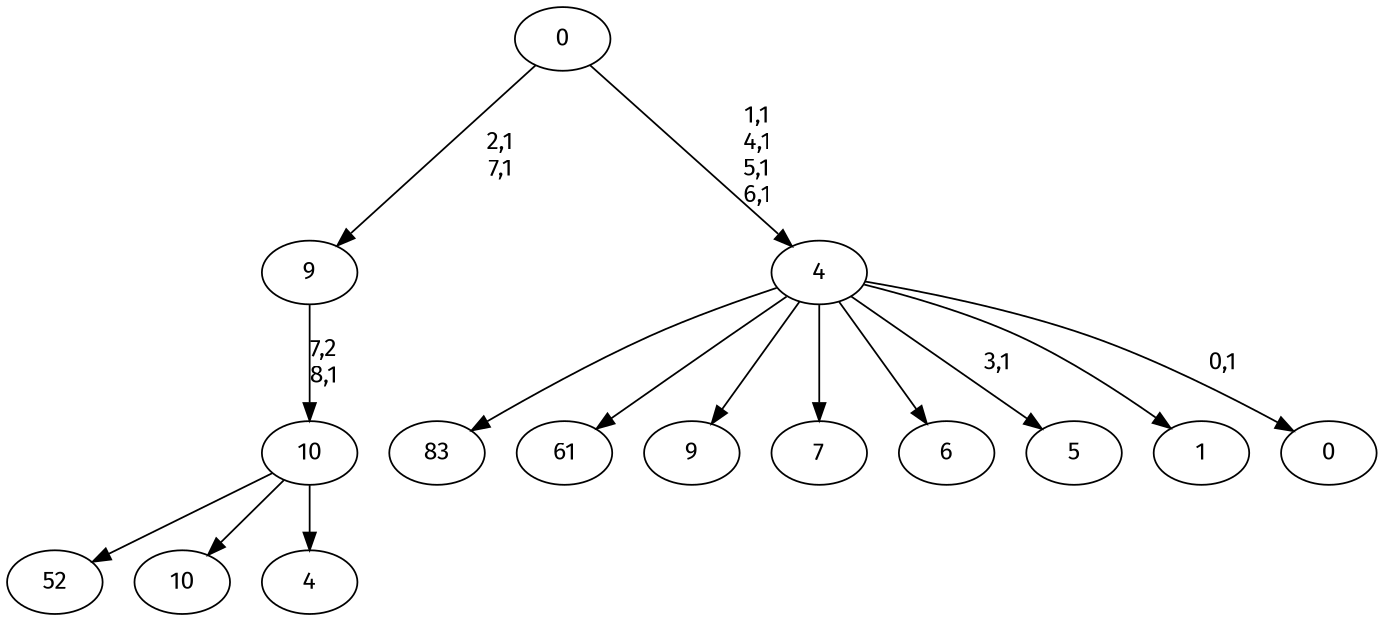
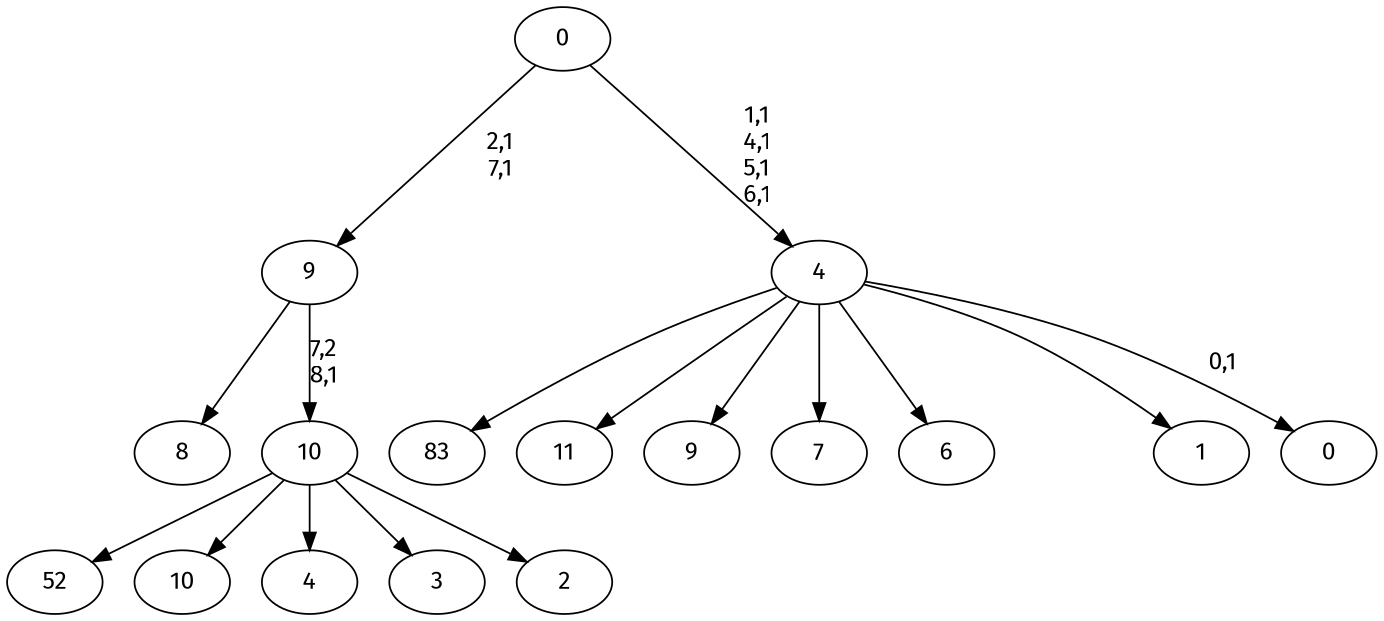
none -> (182, 453)
(564, 453) -> (564, 453)
(1074, 453) -> none
none -> (437, 582)
none -> (564, 582)
